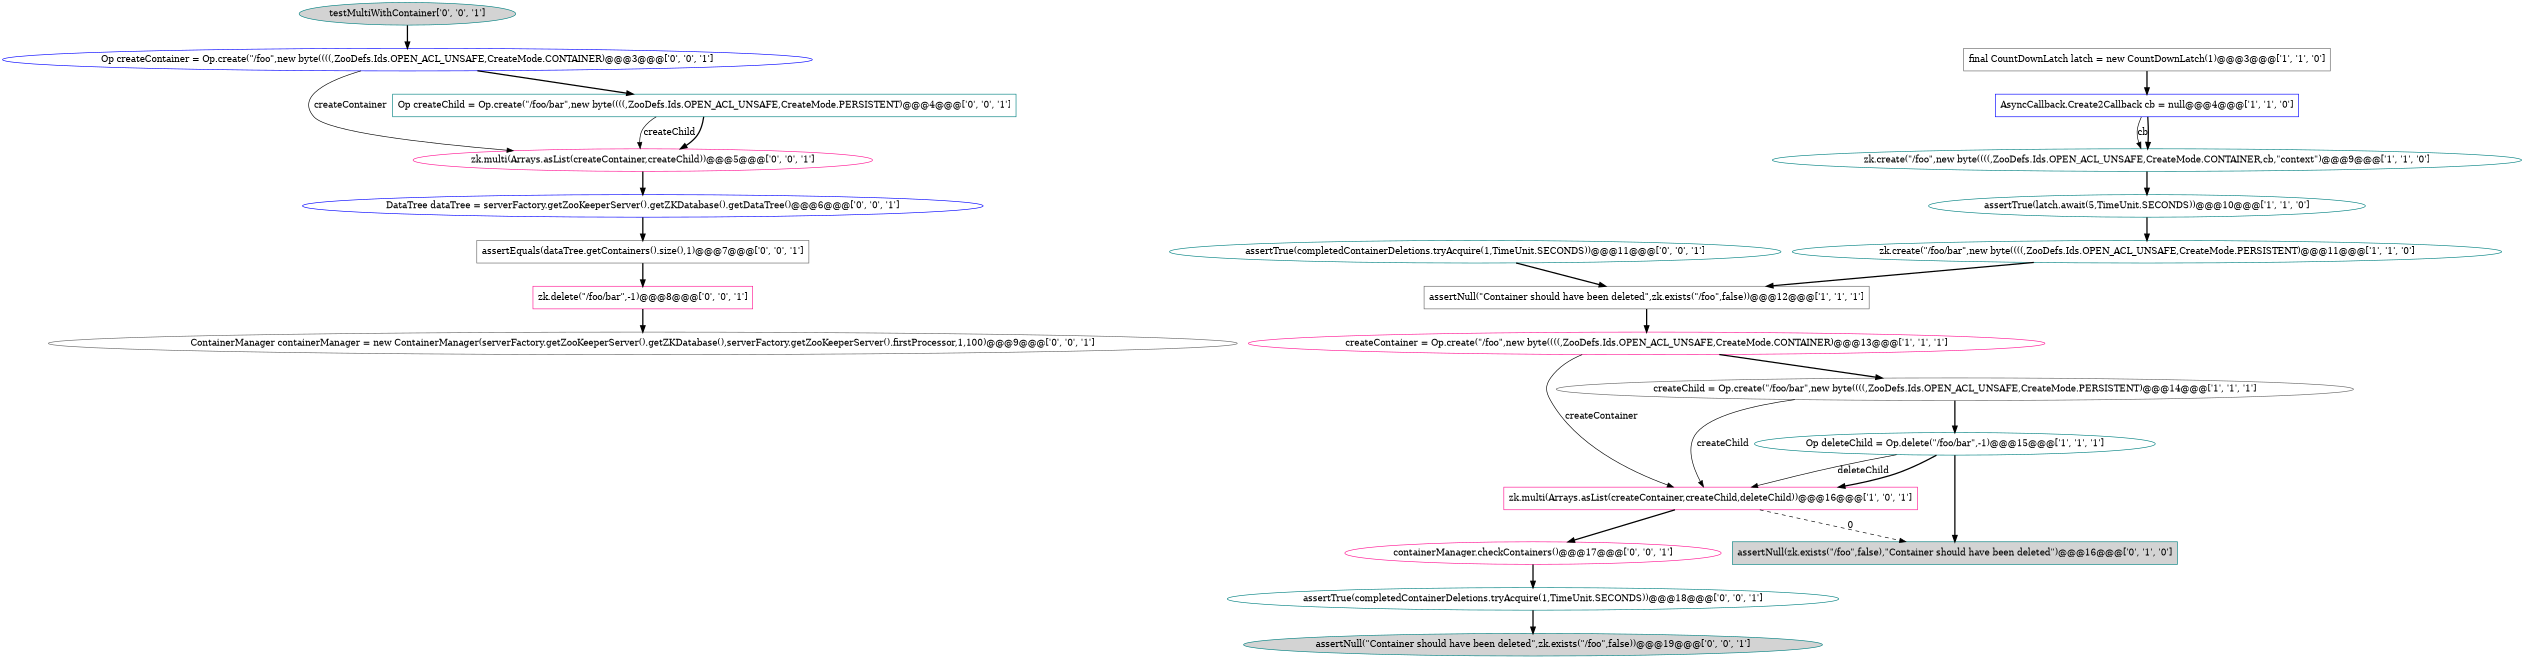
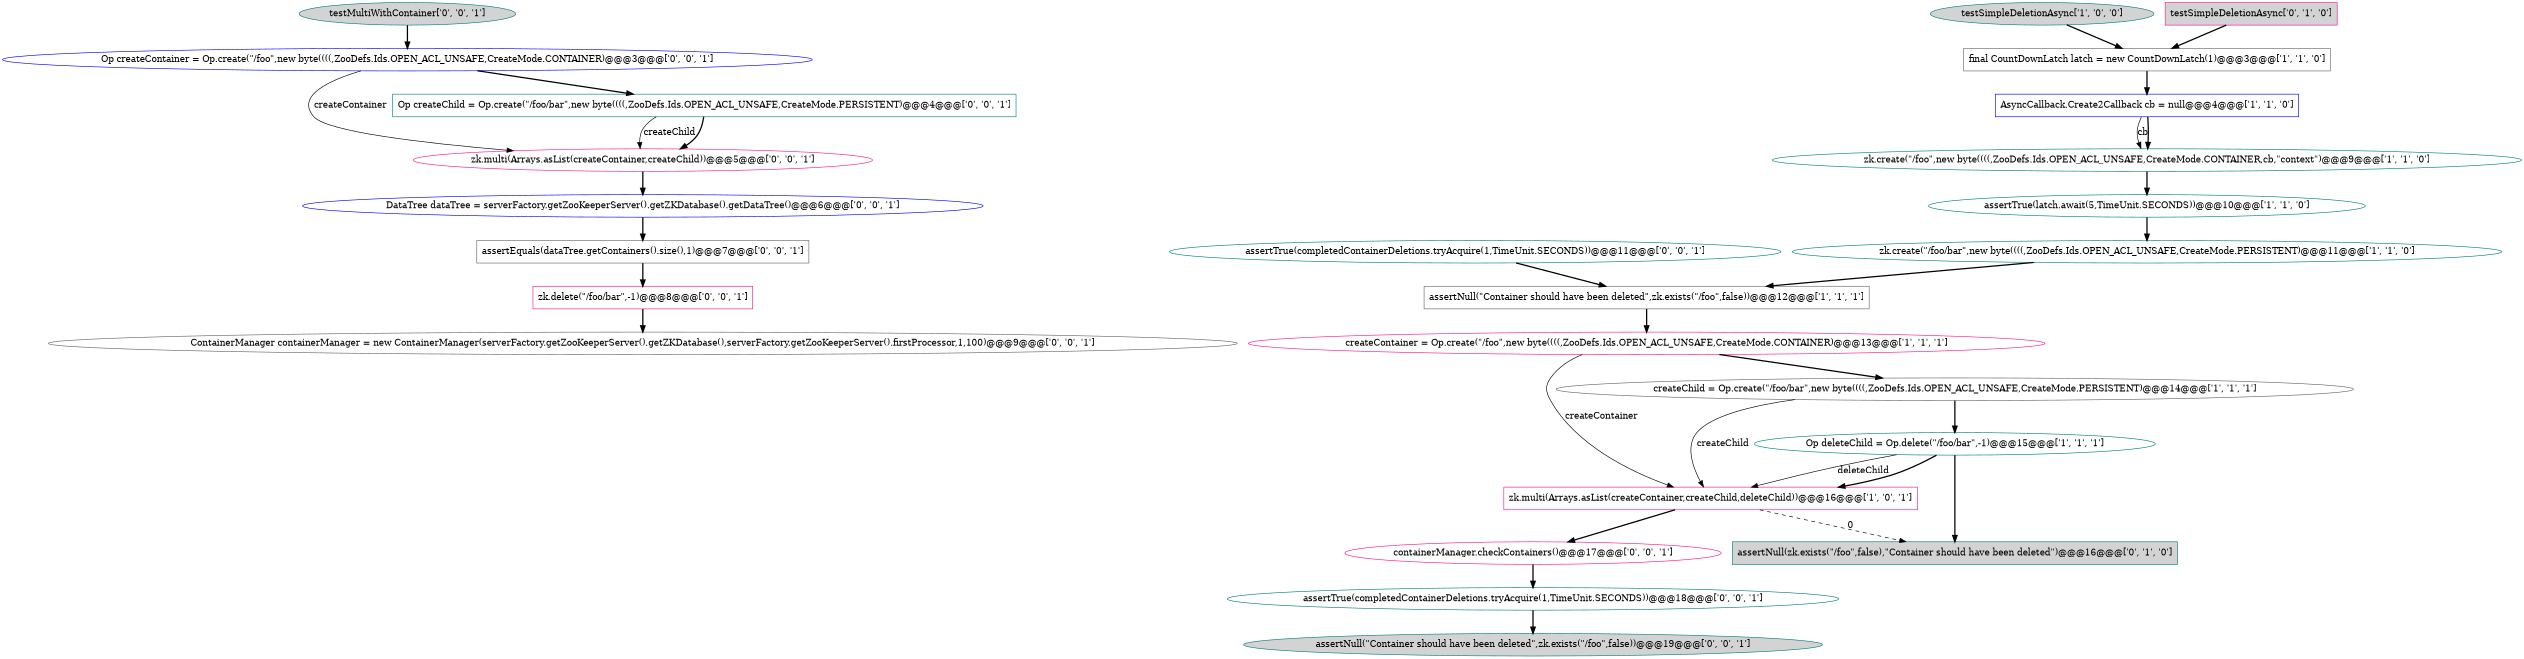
none -> (2042, 14)
none -> (2251, 14)
